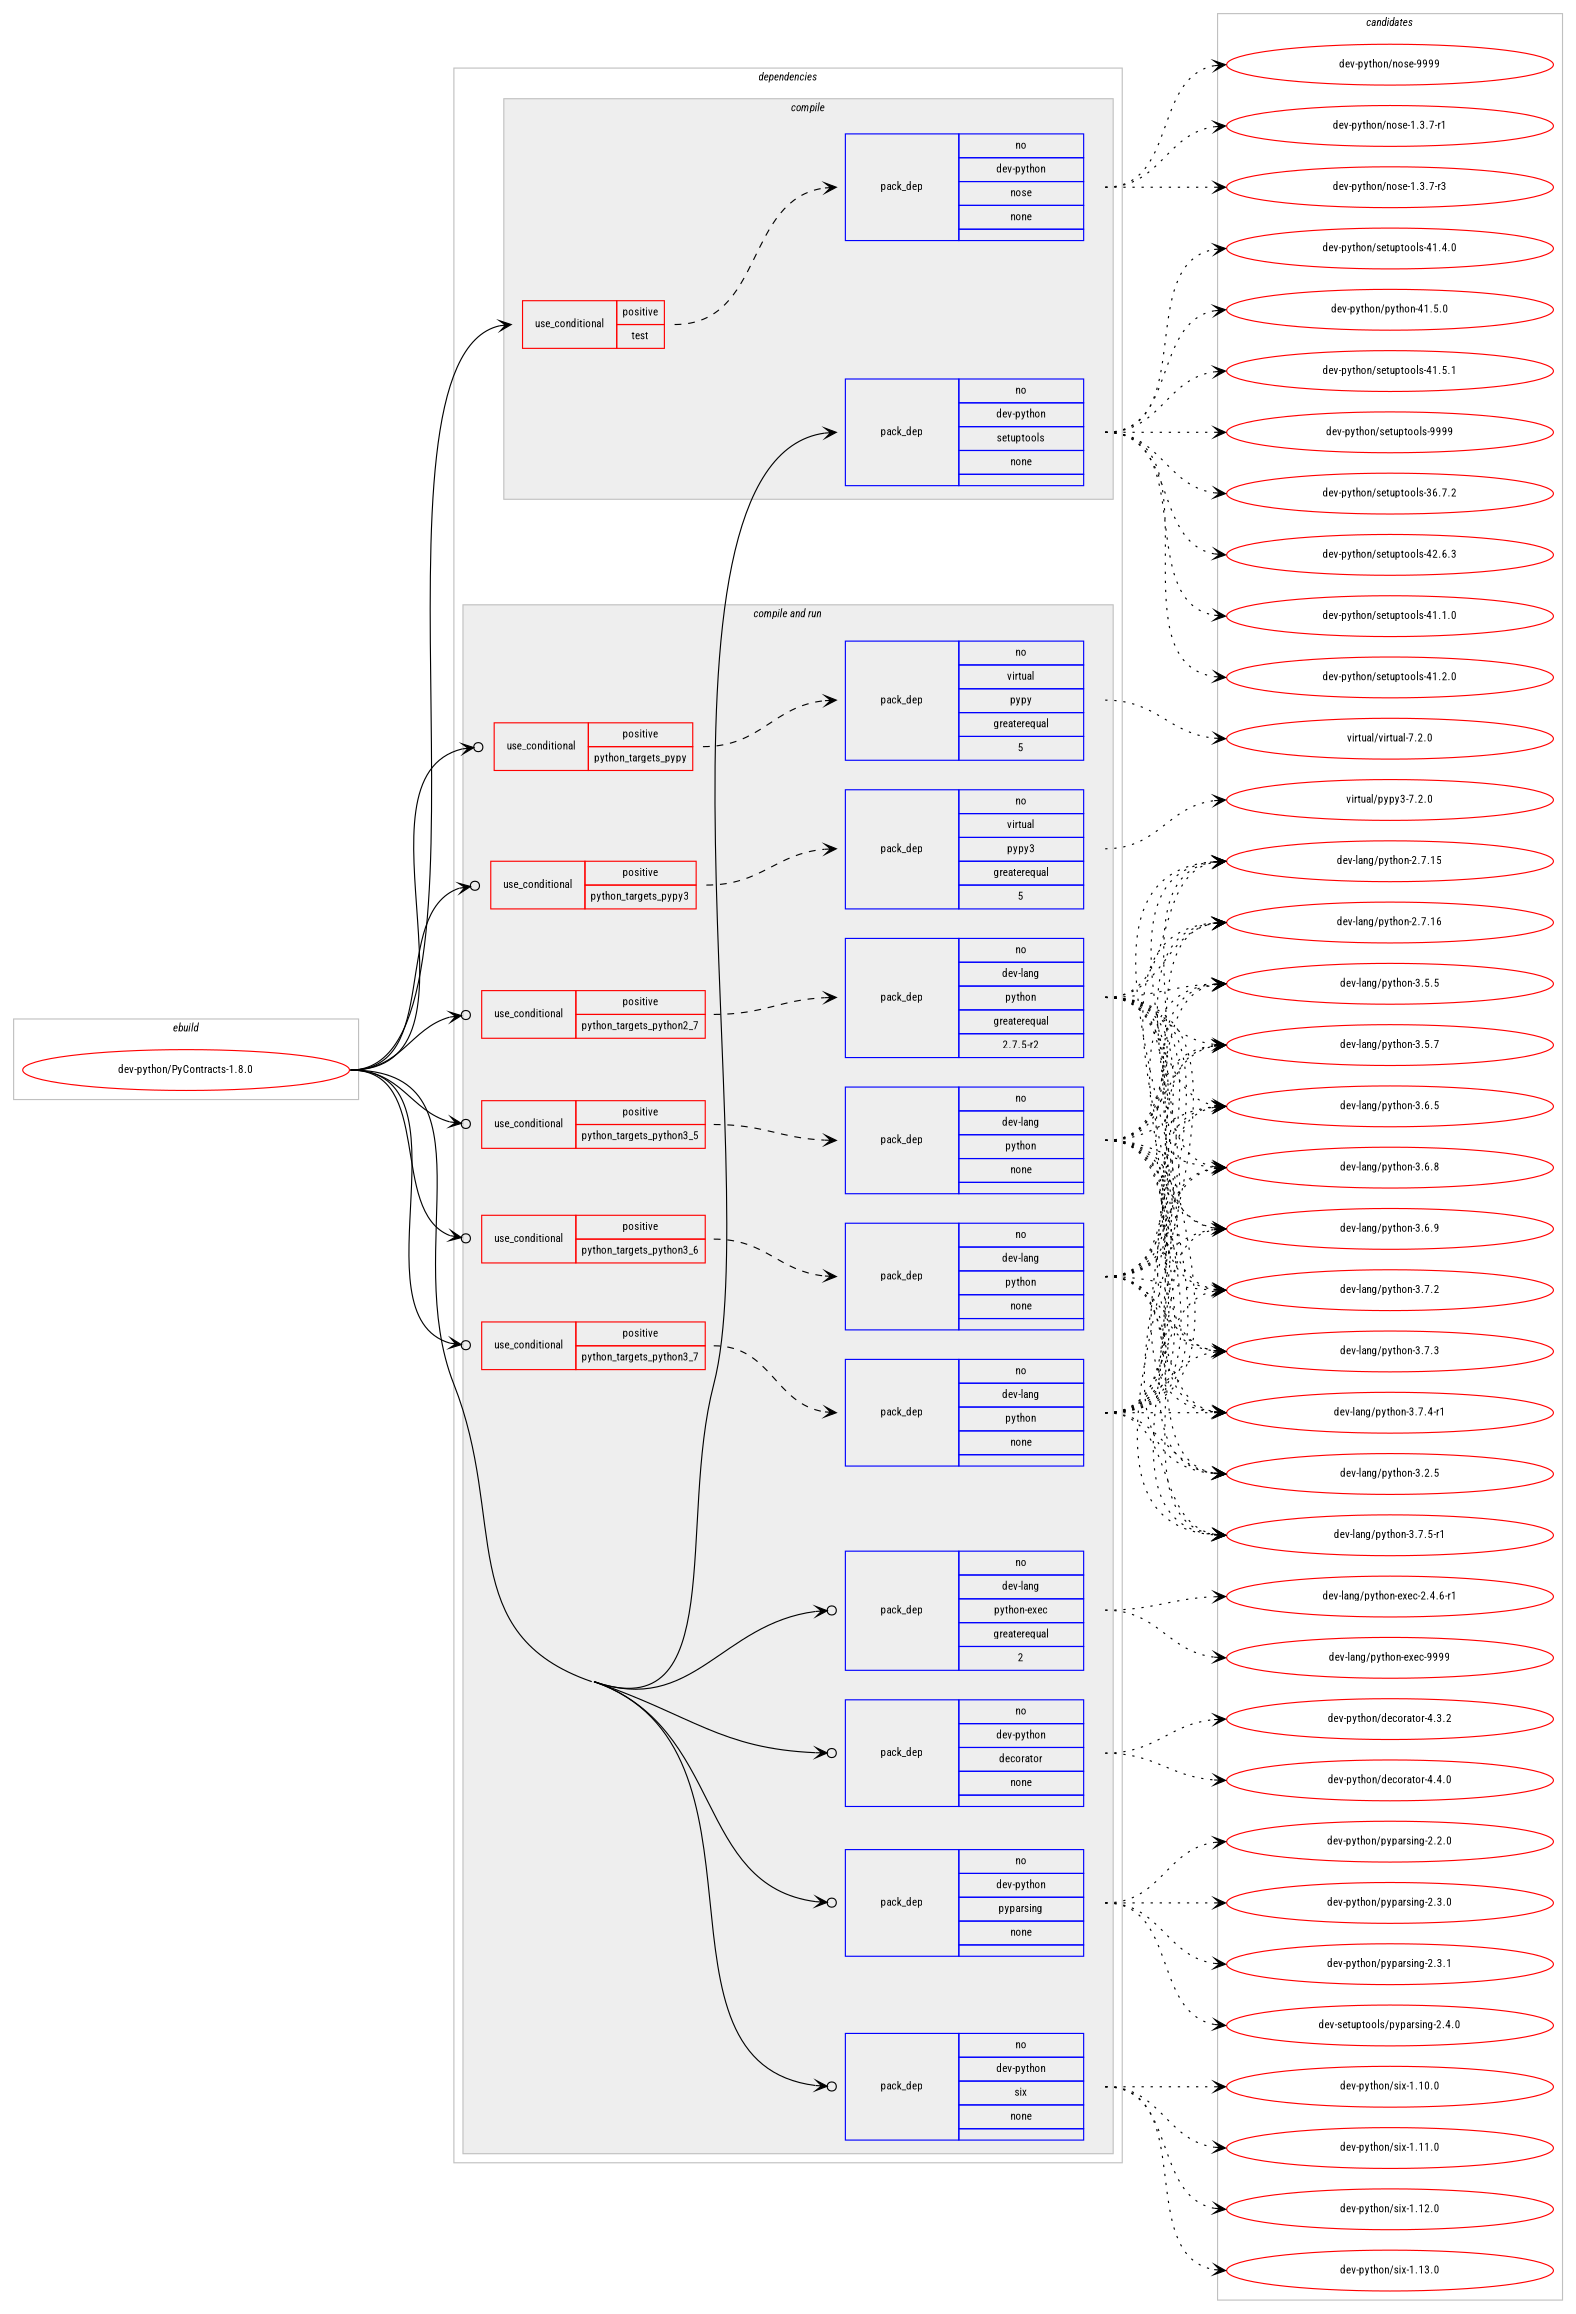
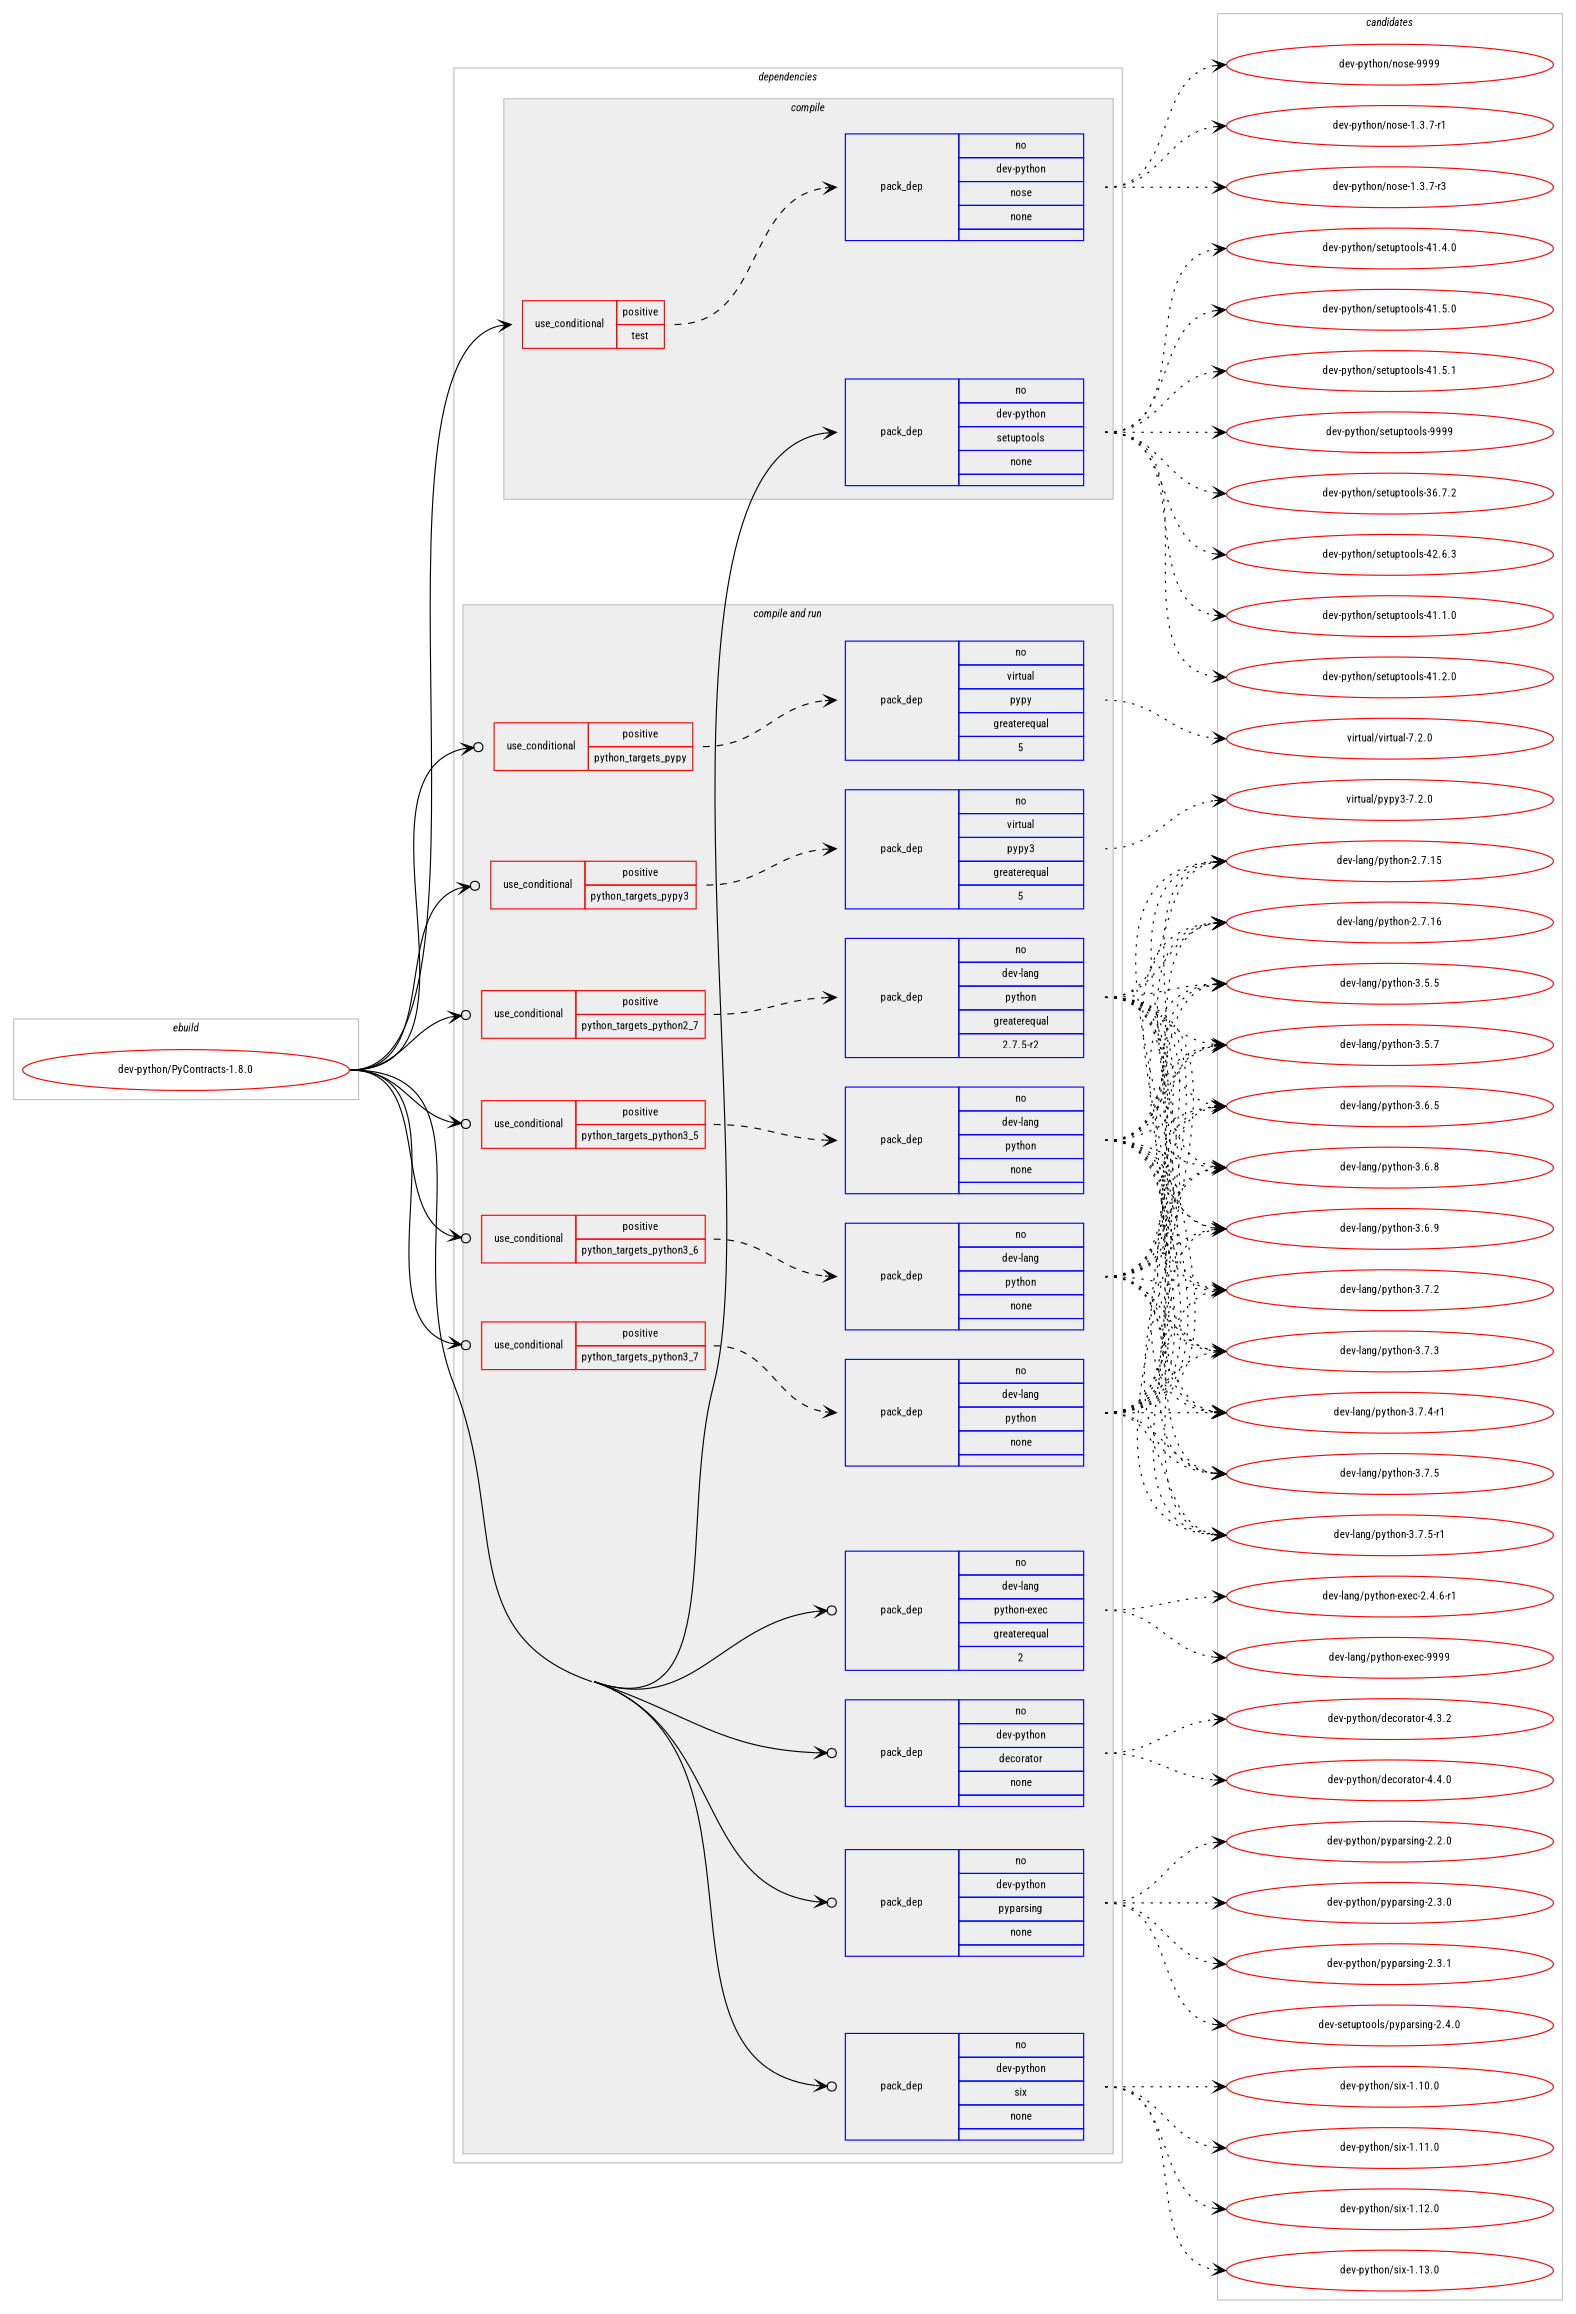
(1390, 310) -> (1390, 310)
(1390, 1474) -> (1390, 1474)
